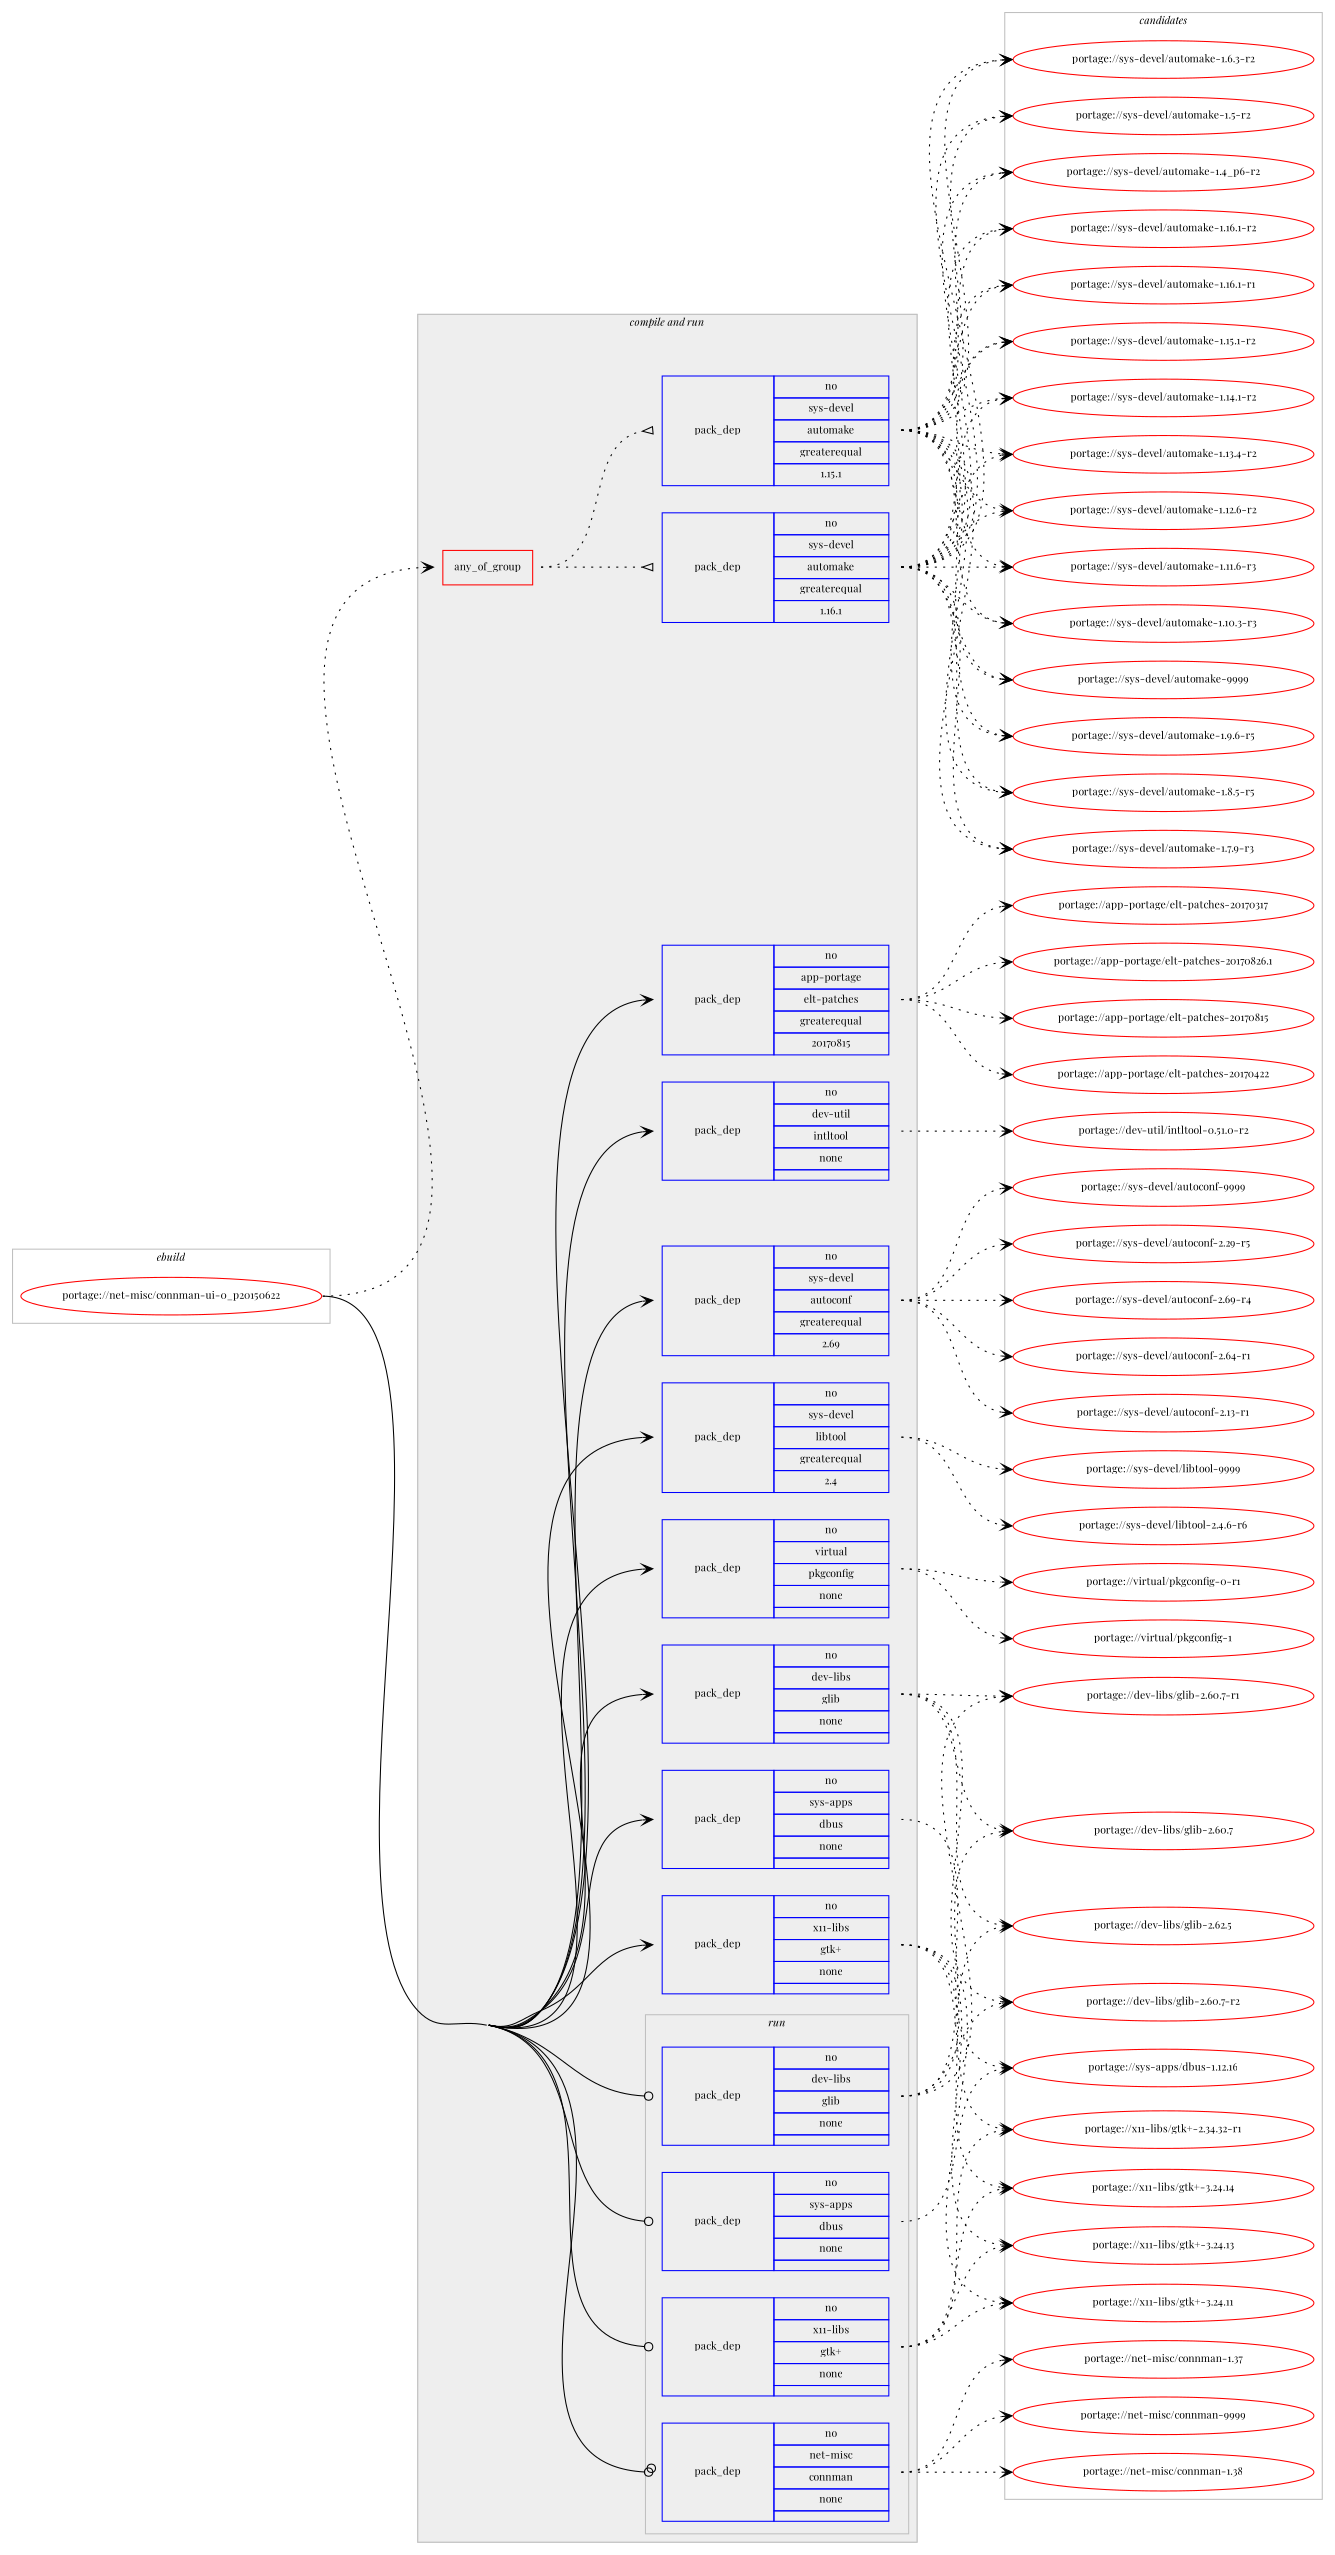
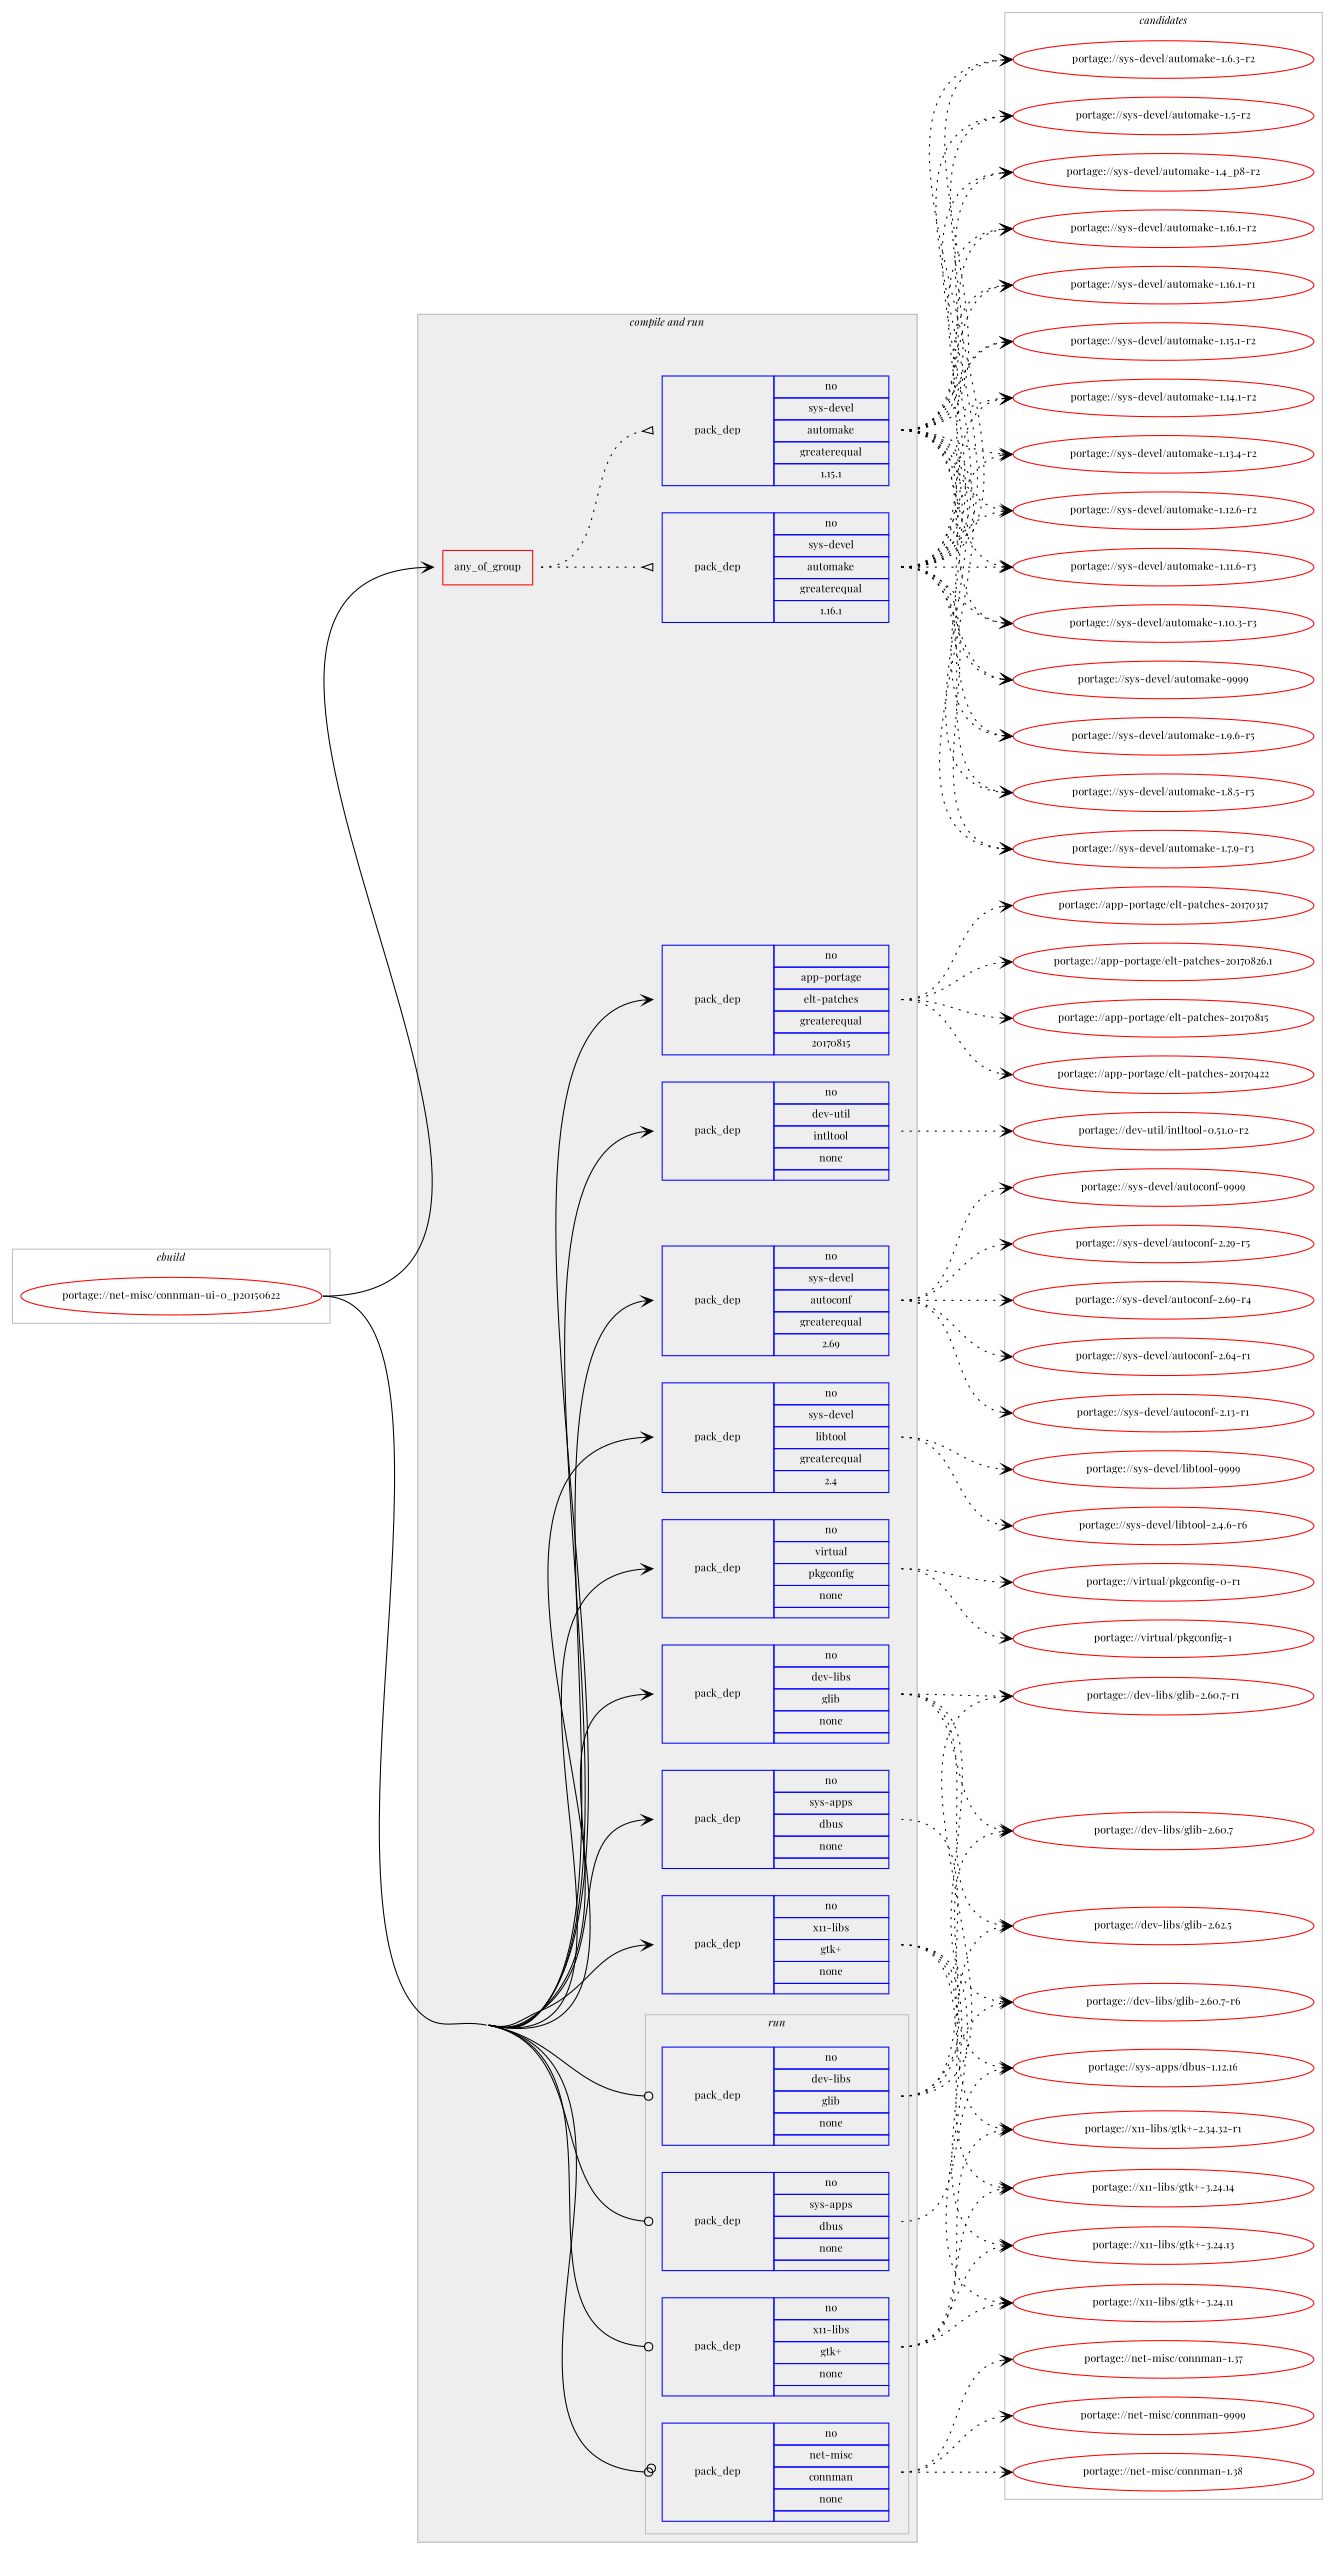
(1164, 172) -> (1164, 172)
(380, 937) -> (380, 937)
(1164, 2002) -> (1164, 2002)
